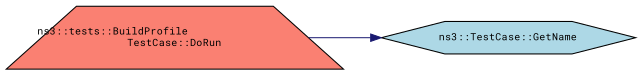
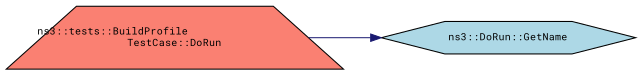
(508, 38) -> (508, 38)
